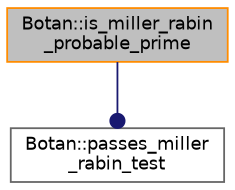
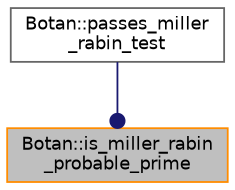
(117, 88) -> (117, 88)
